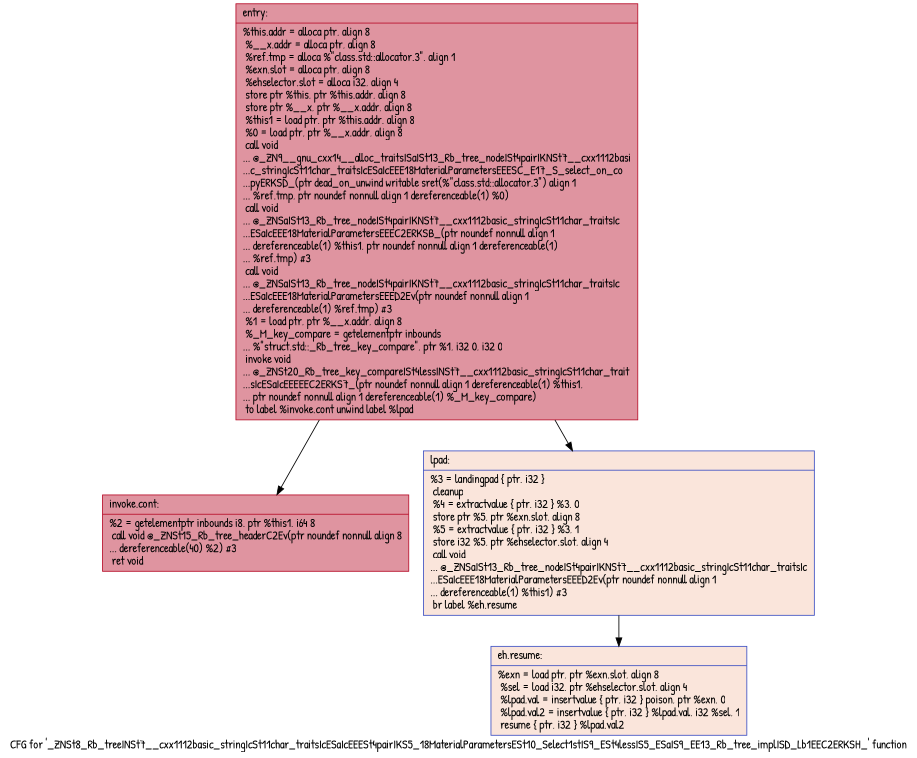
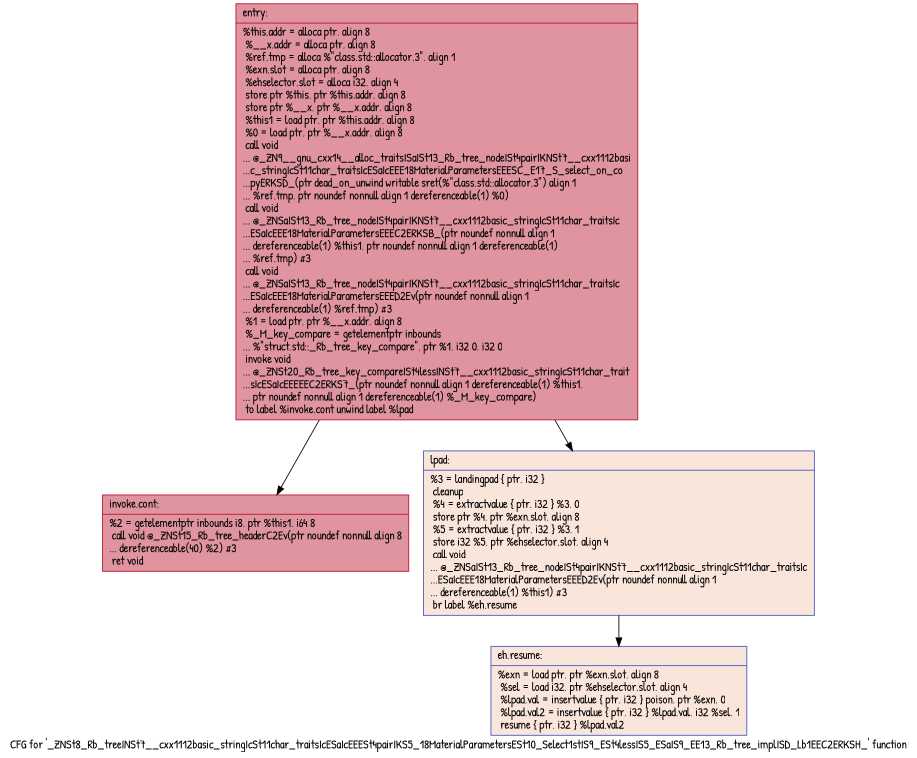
(505, 517) -> (505, 517)
